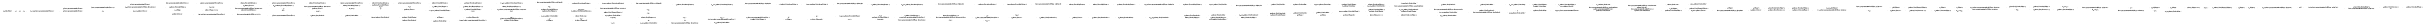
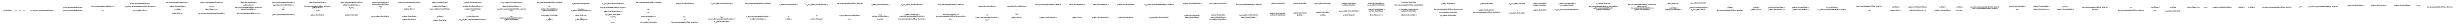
none -> (2418, 6)
